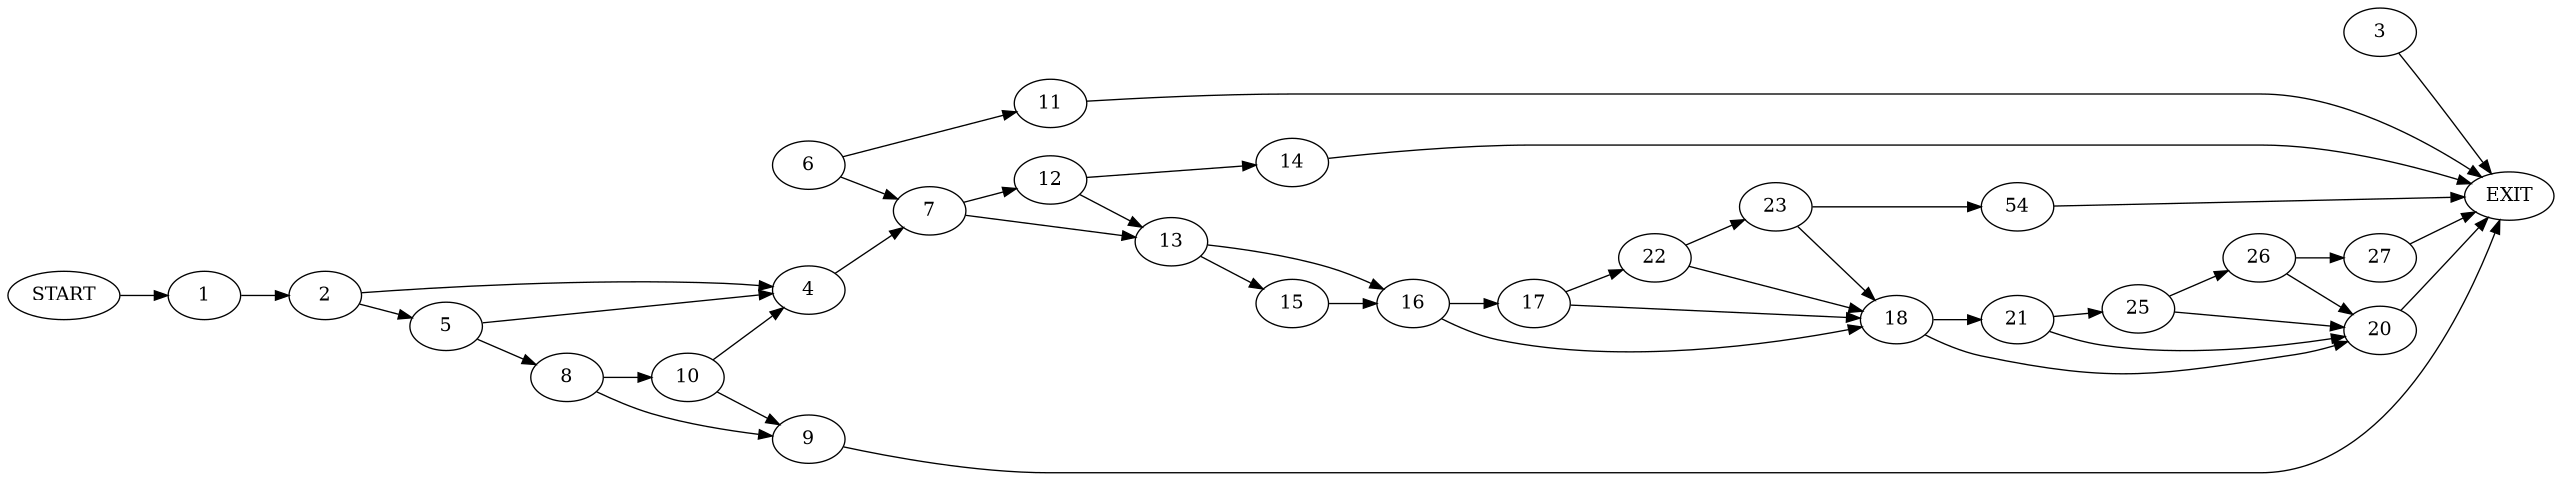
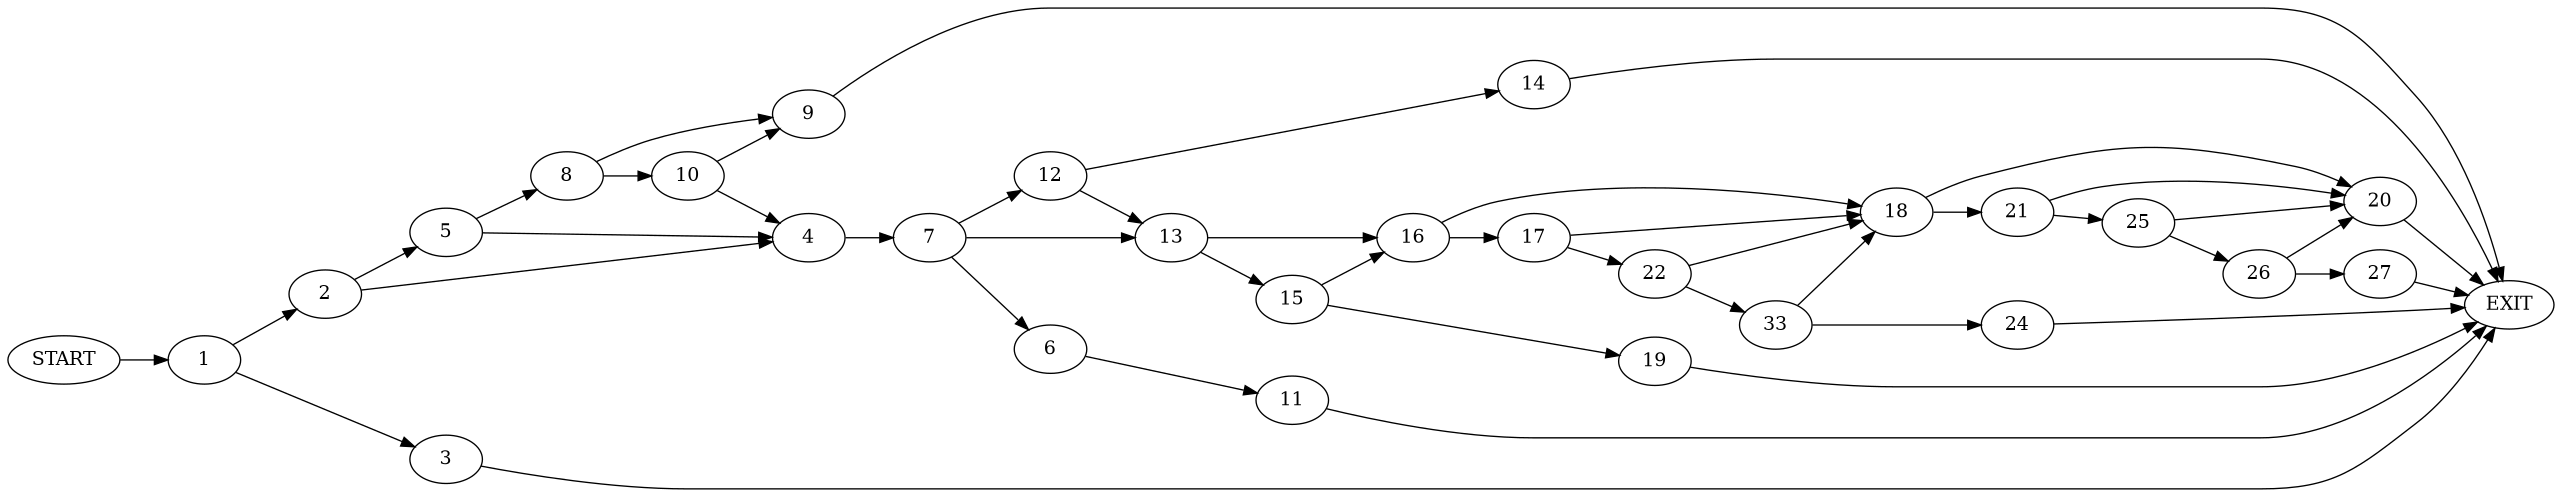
(863, 185) -> (985, 289)
(1776, 207) -> (1776, 325)
(2018, 207) -> (2018, 325)
none -> (1655, 361)
none -> (319, 407)
